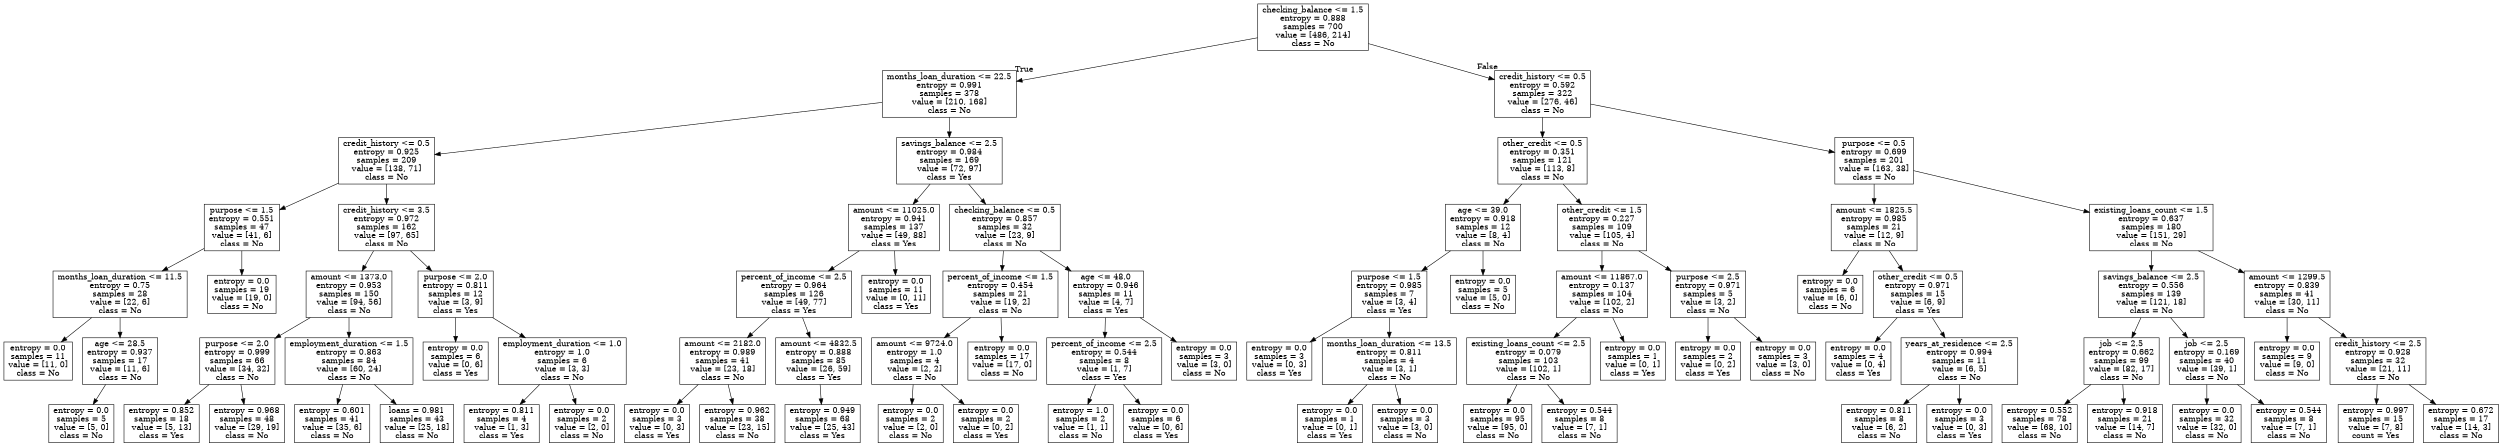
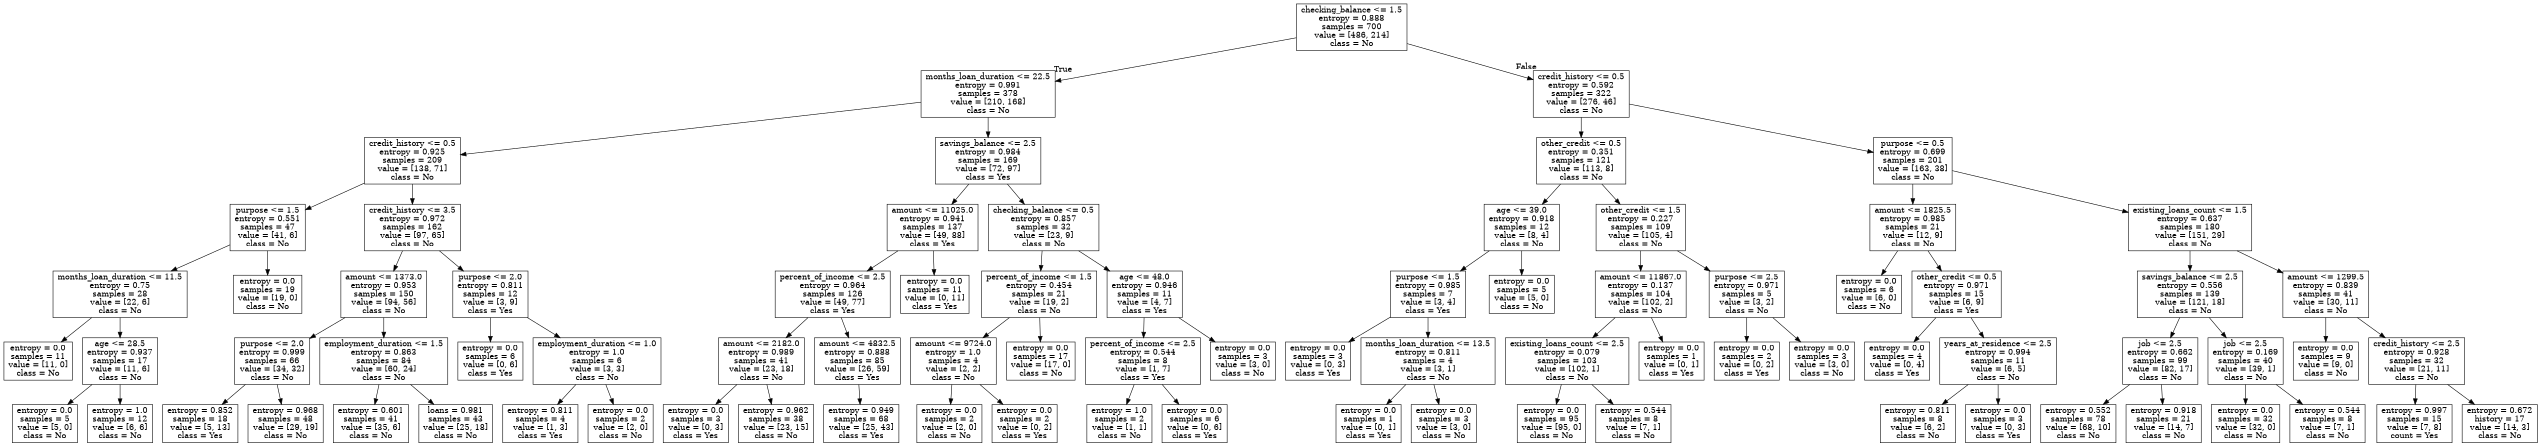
none -> (120, 424)
(2461, 424) -> (2500, 424)
